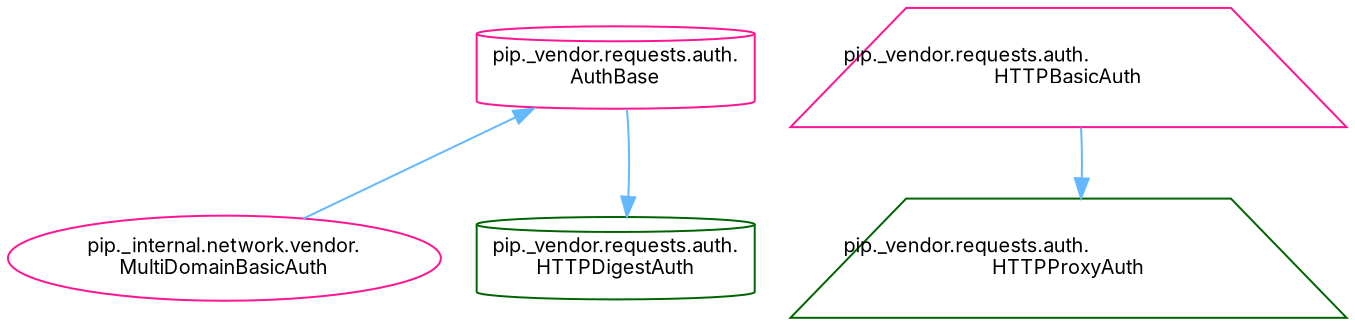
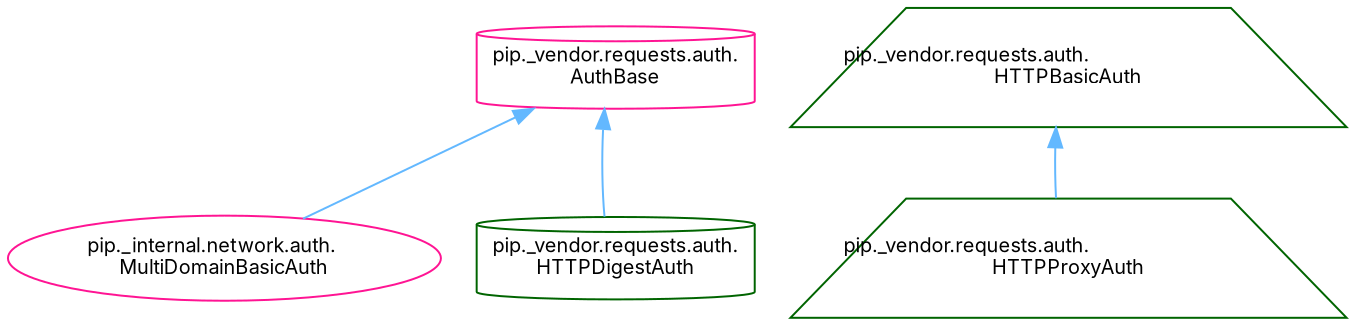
(1069, 68) -> (1069, 68)
(629, 153) -> (602, 173)
(1082, 153) -> (1055, 173)
(224, 258) -> (224, 258)
